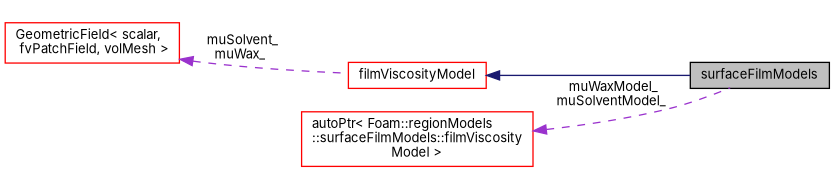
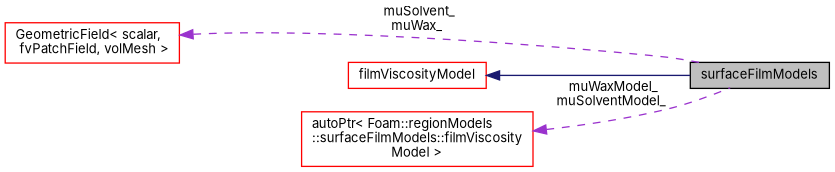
(270, 69) -> (448, 40)
